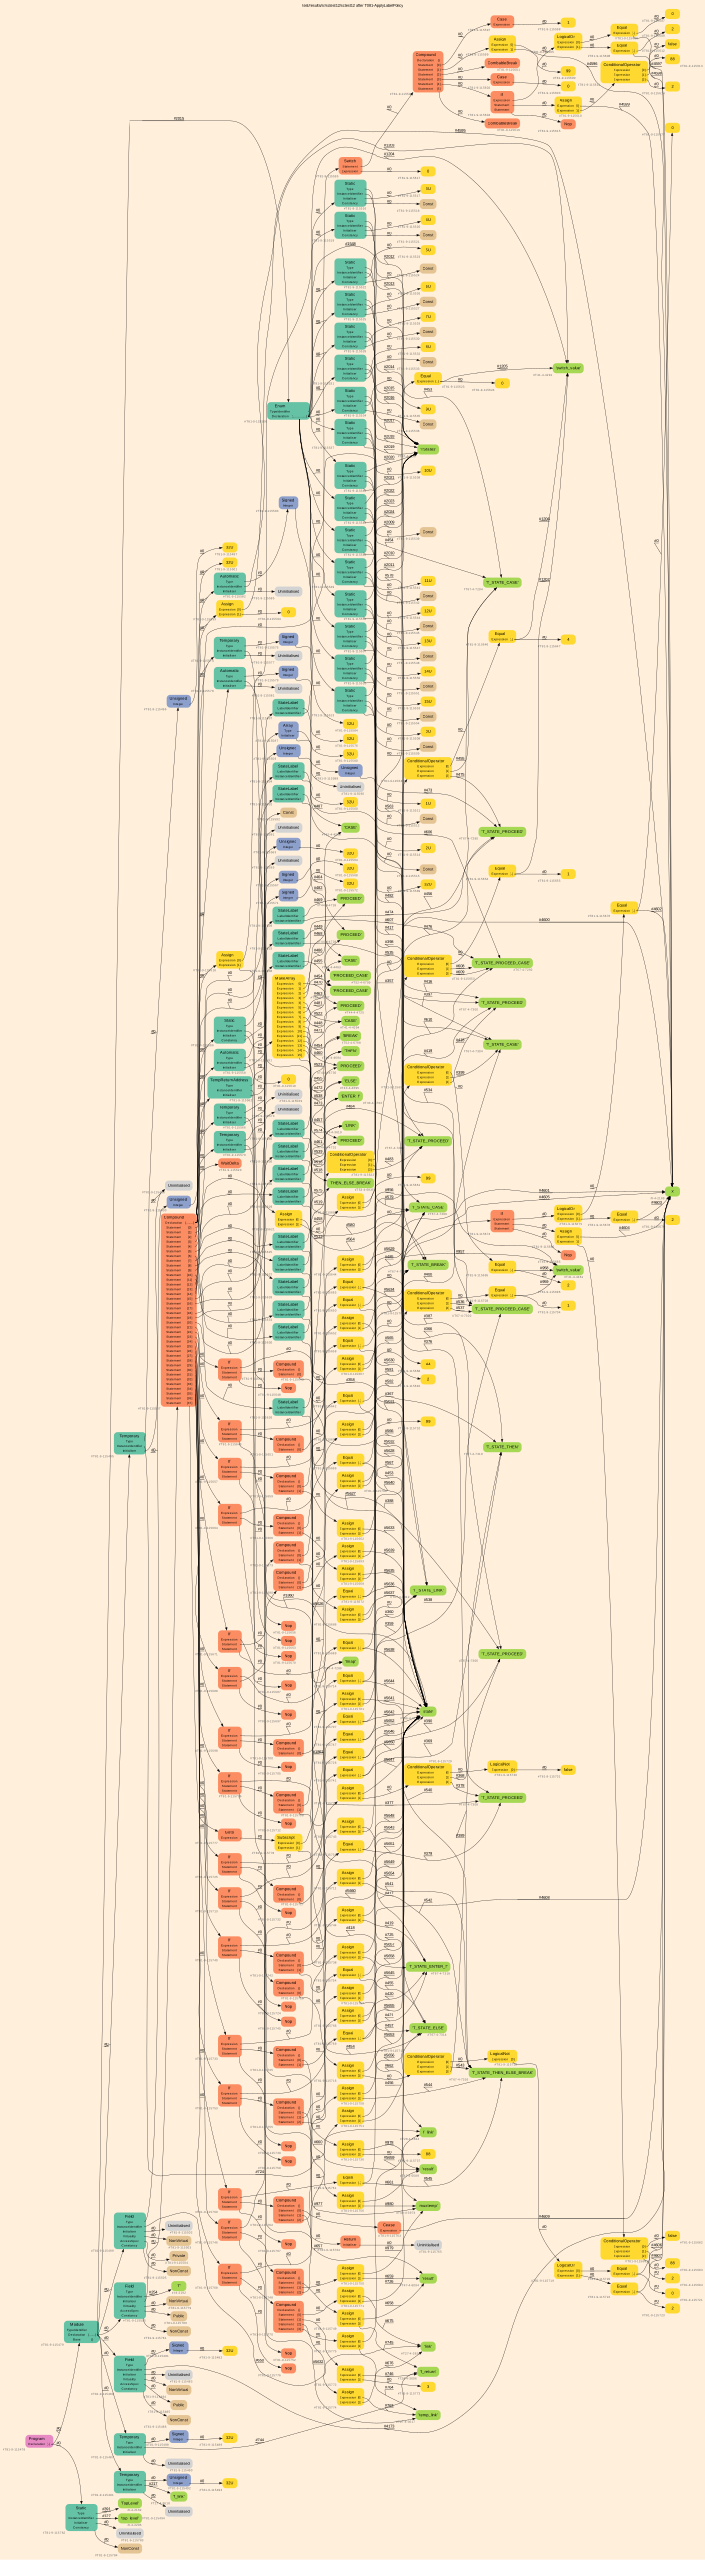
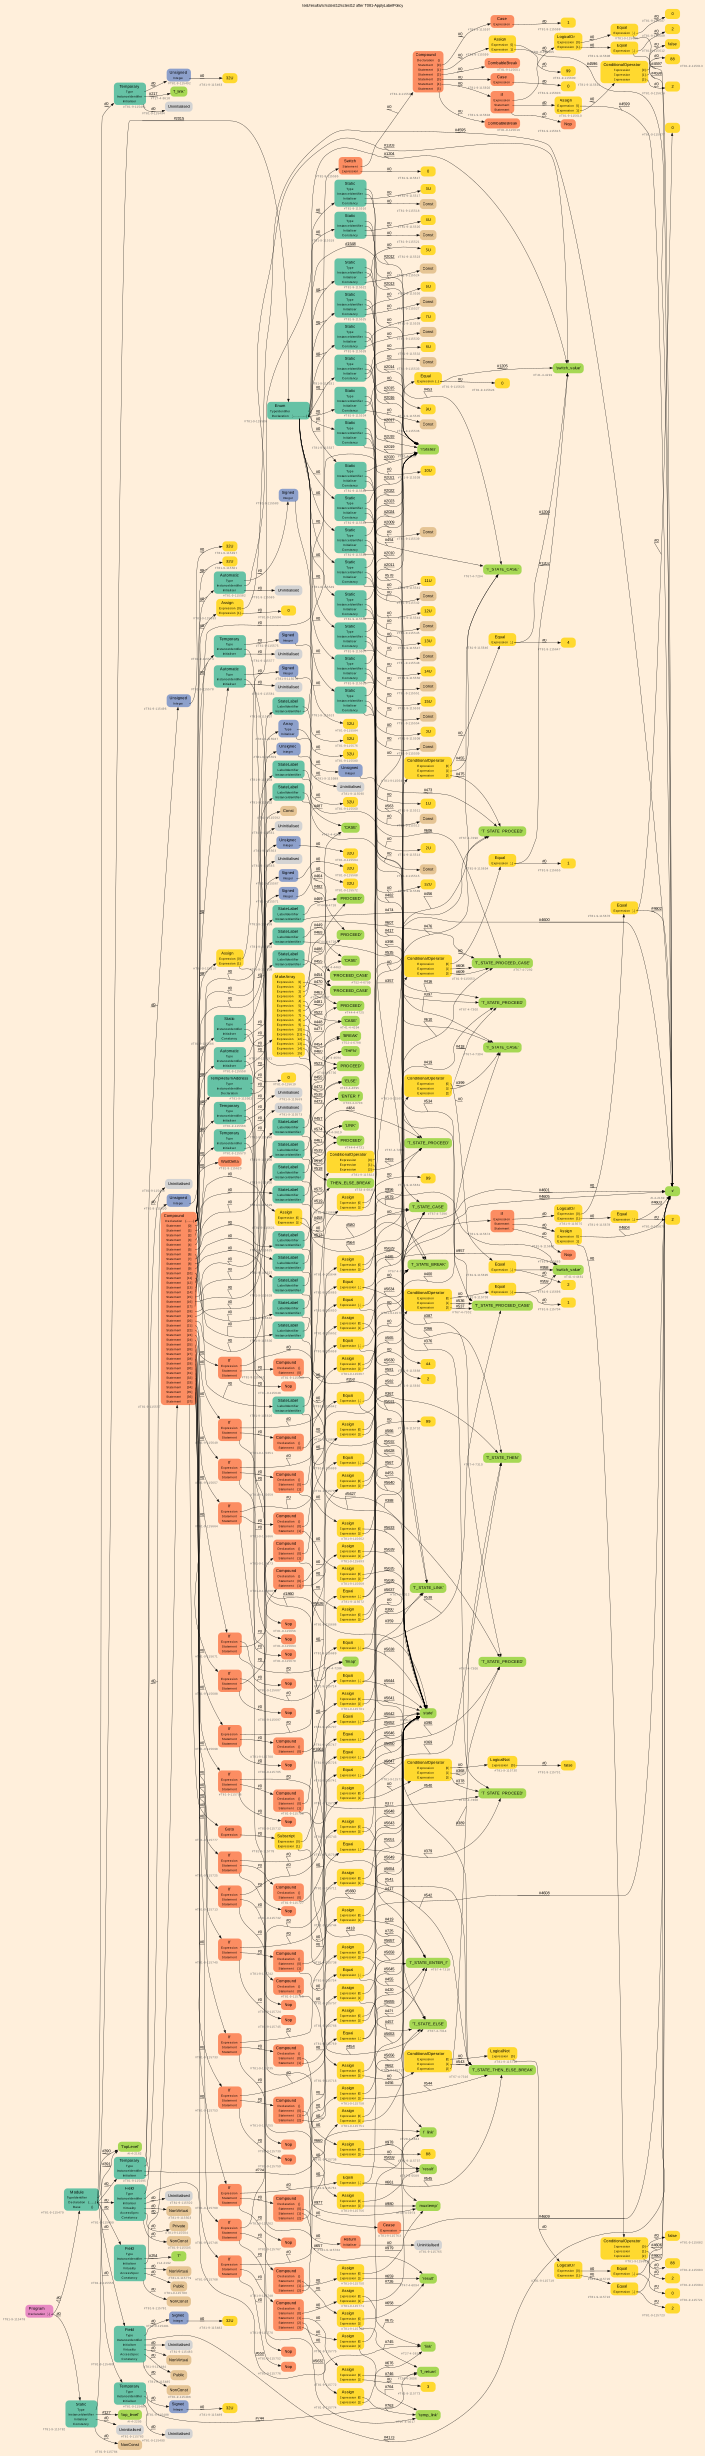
(229, 1095) -> (229, 1093)
none -> (101, 2172)
